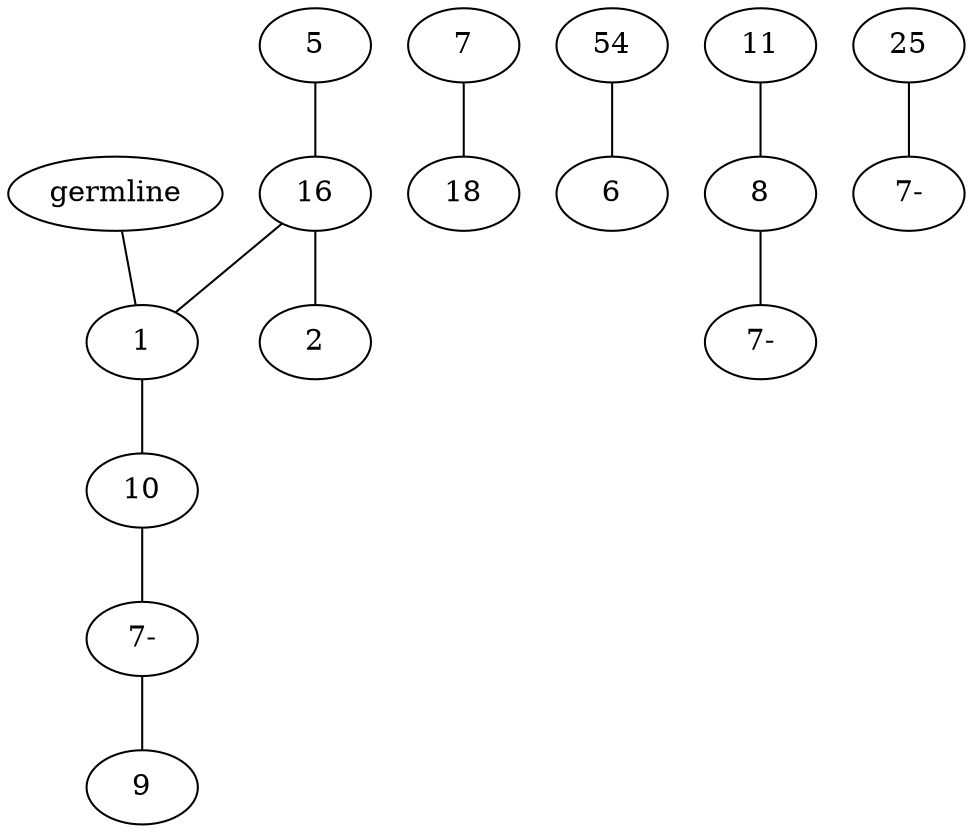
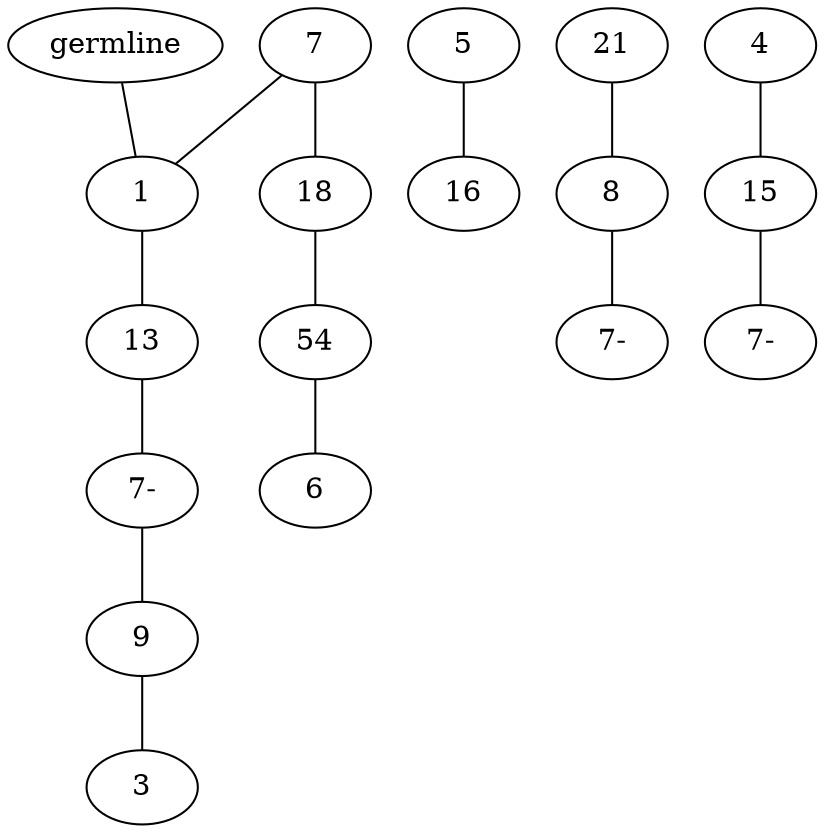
(761, 45) -> (612, 45)
none -> (761, 45)
(909, 45) -> (761, 194)
(229, 268) -> (229, 120)
none -> (315, 268)
(315, 342) -> none
(142, 491) -> (142, 342)
none -> (142, 787)
